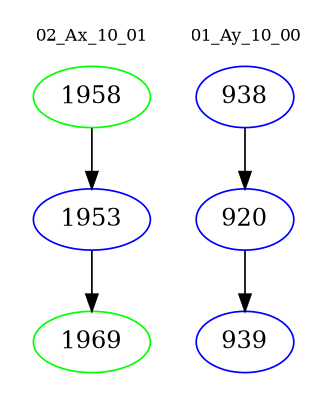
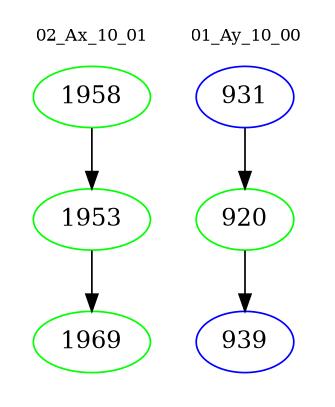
(245, 97) -> (245, 97)
(92, 219) -> (92, 219)
(245, 219) -> (245, 219)
